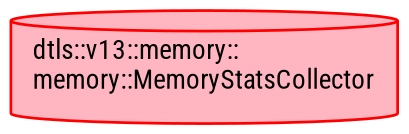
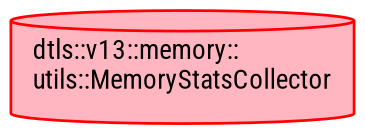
(204, 67) -> (182, 67)
